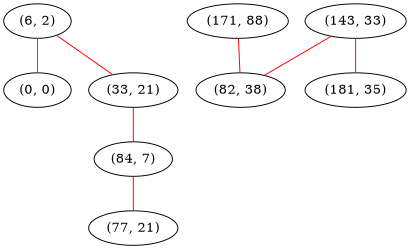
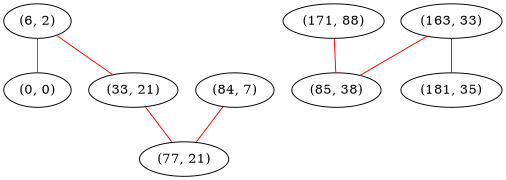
(356, 21) -> (451, 21)
(241, 90) -> (336, 90)
(133, 125) -> (159, 125)
